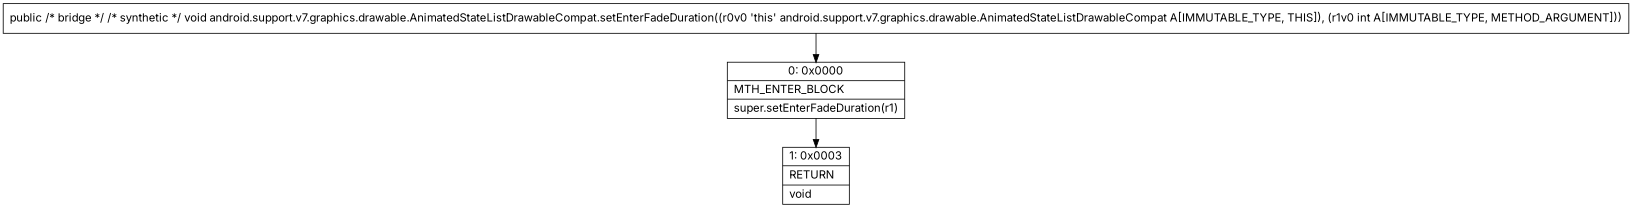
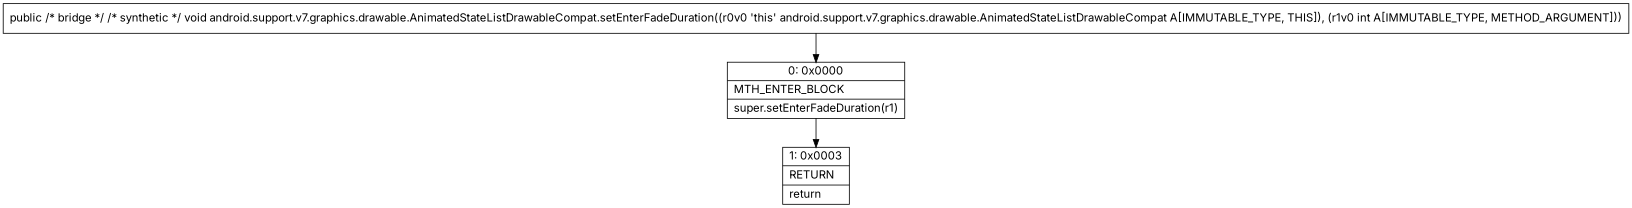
(800, 194) -> (805, 194)
